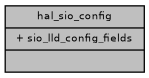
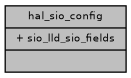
(75, 38) -> (66, 38)
